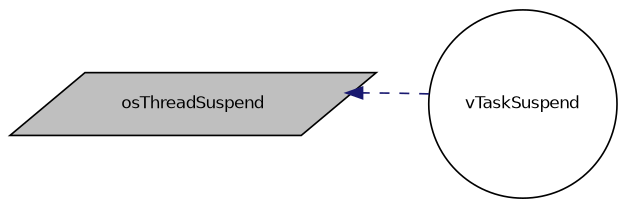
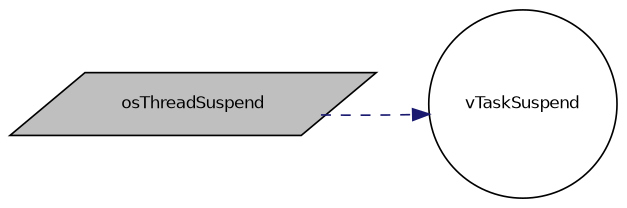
(396, 93) -> (367, 115)
